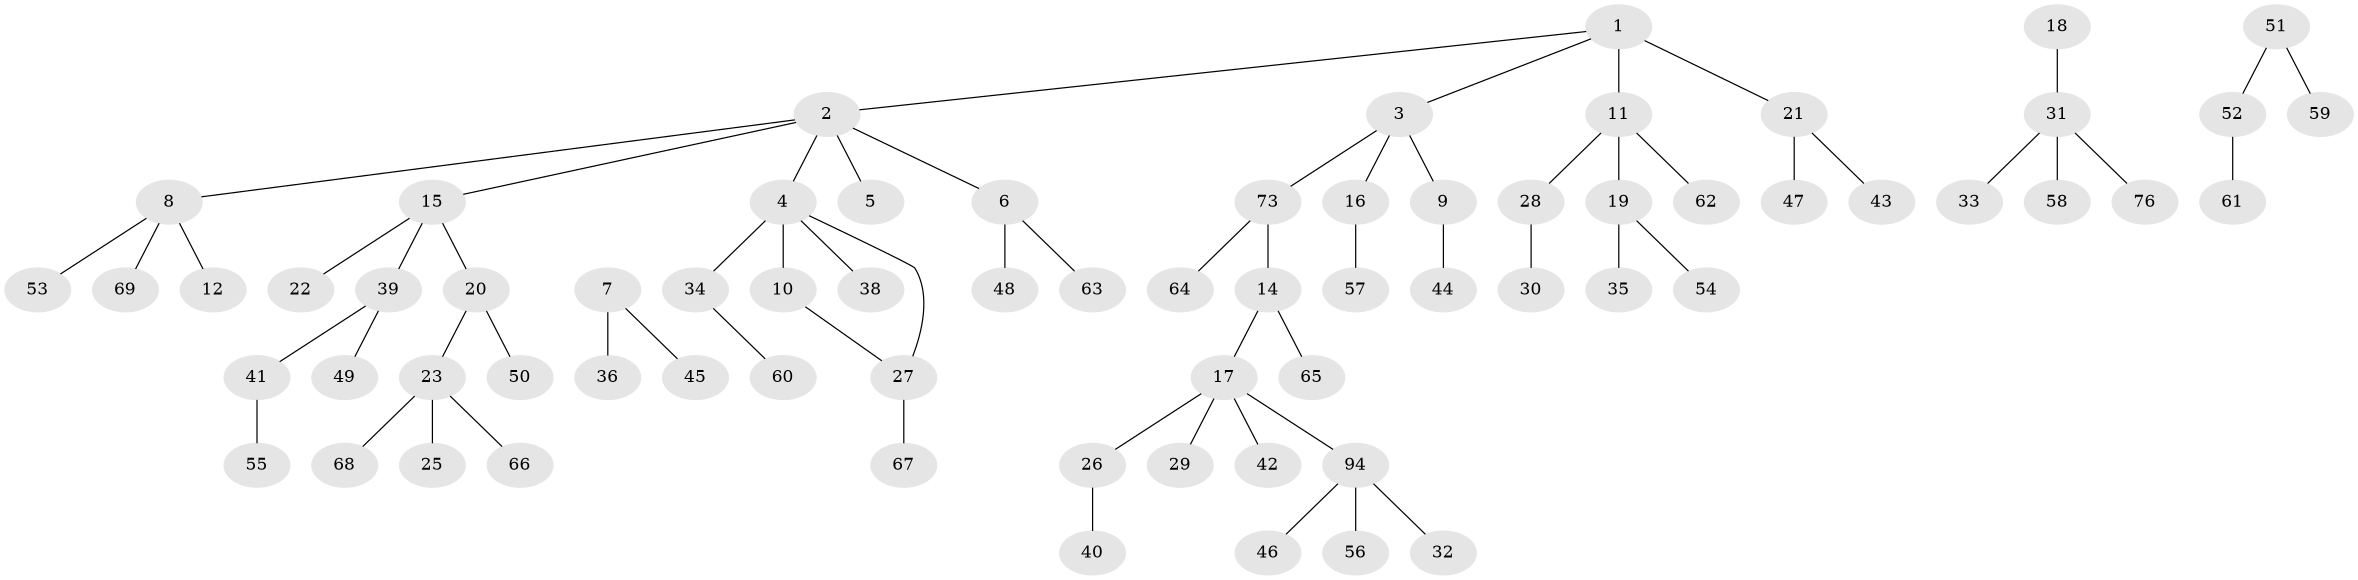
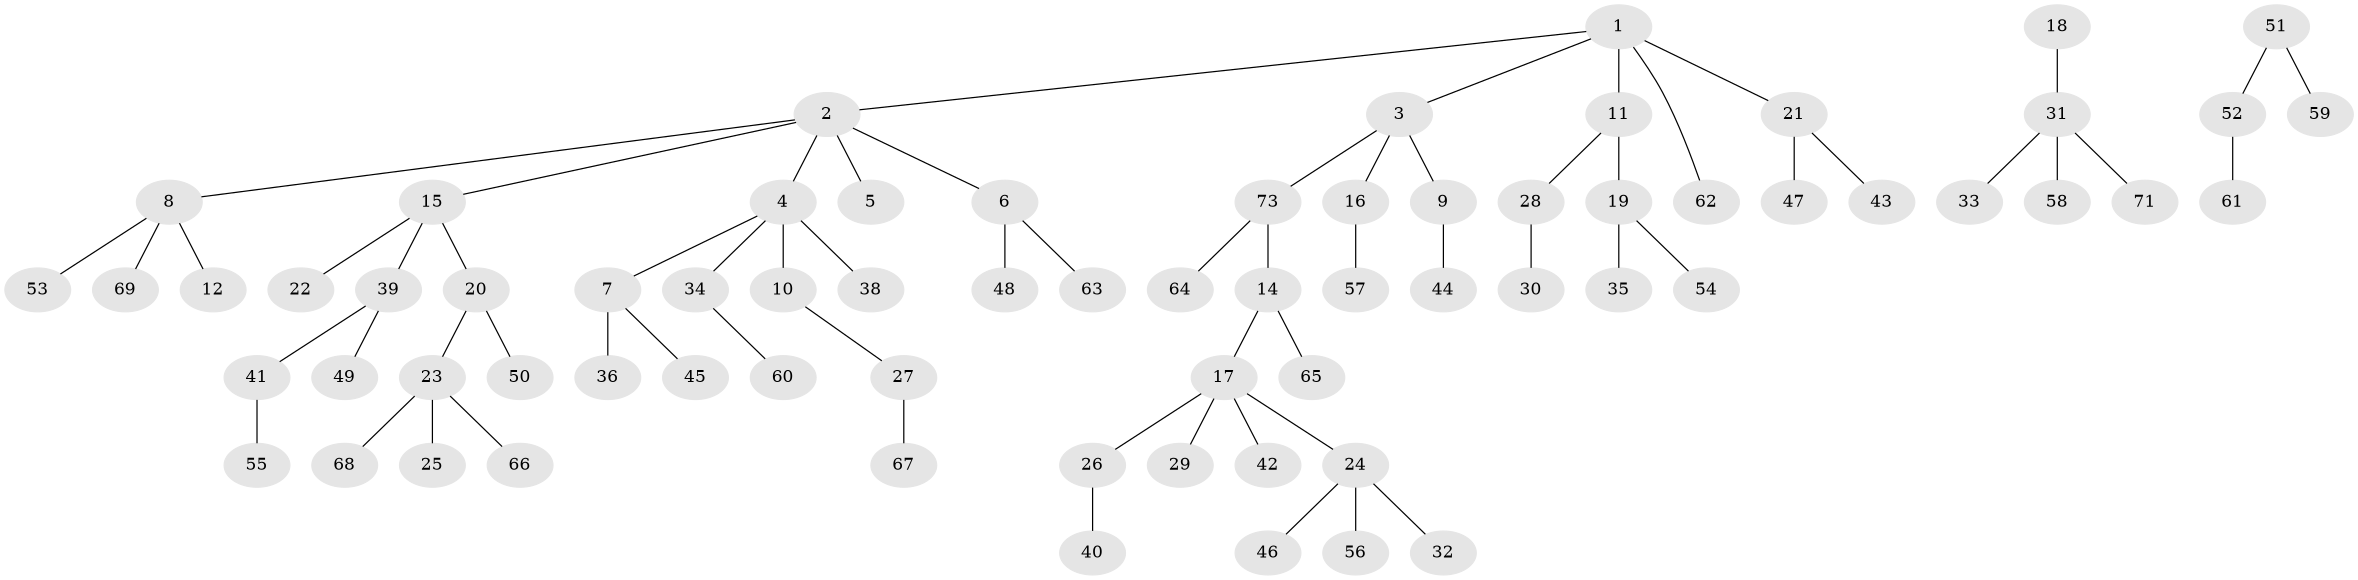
(1663, 158) -> (1672, 111)
(2145, 202) -> (2145, 202)
(903, 261) -> (696, 246)
(1356, 465) -> (1356, 465)
